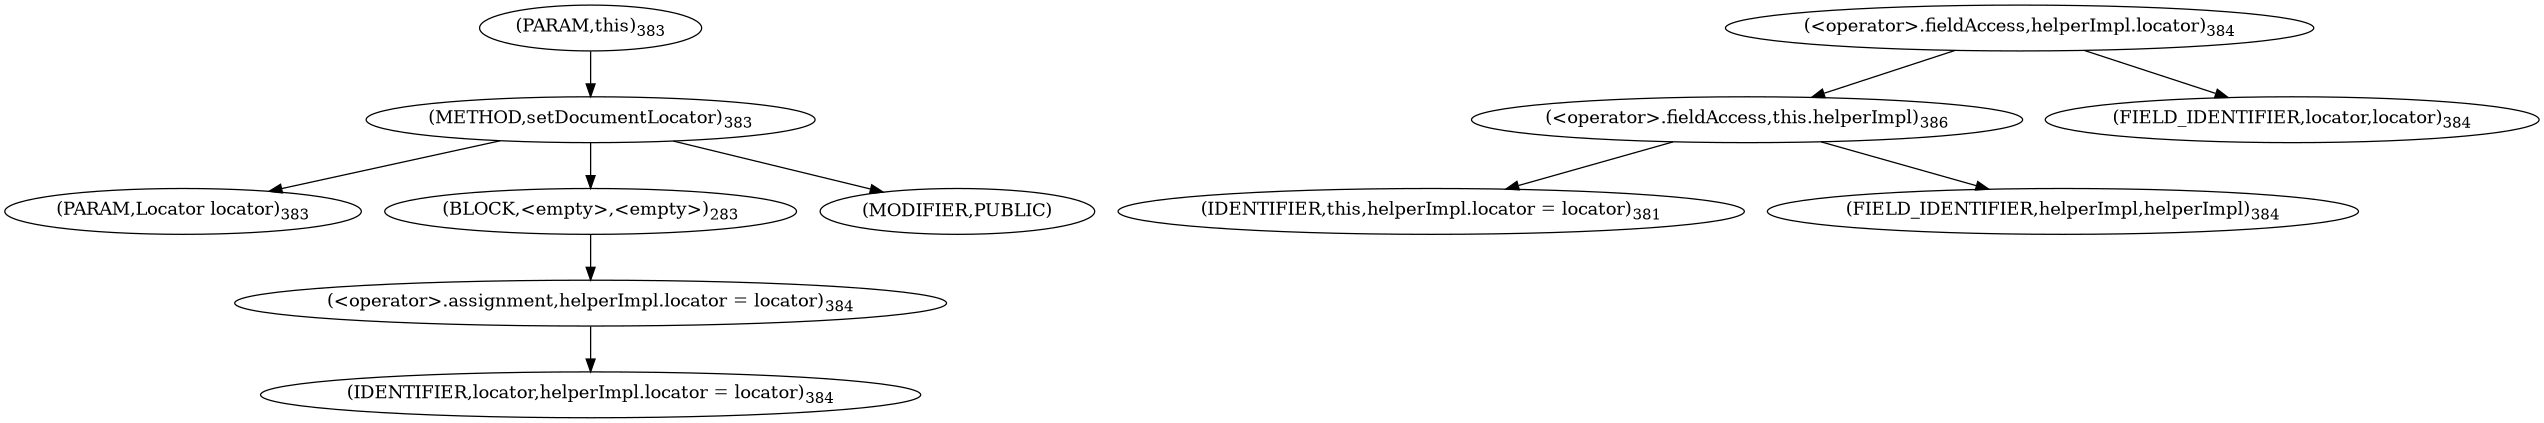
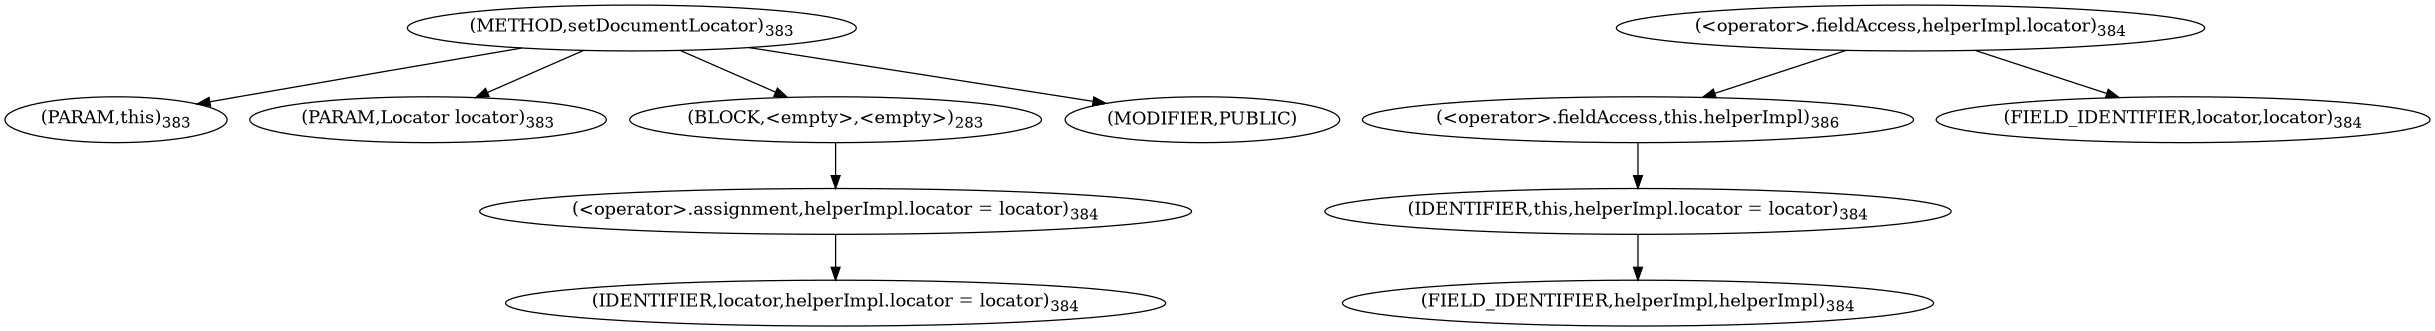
(591, 68) -> (366, 75)
(1899, 164) -> (1638, 251)
(1647, 210) -> (1854, 210)
